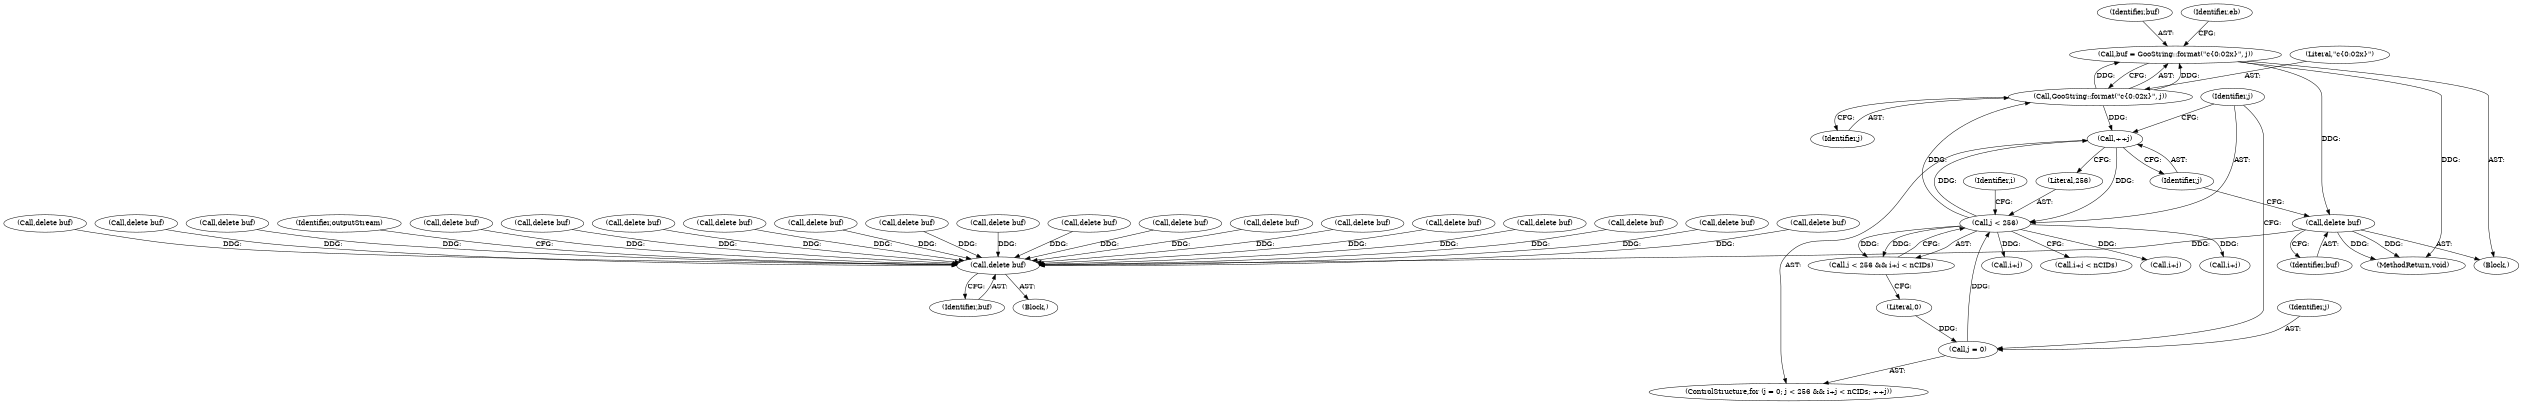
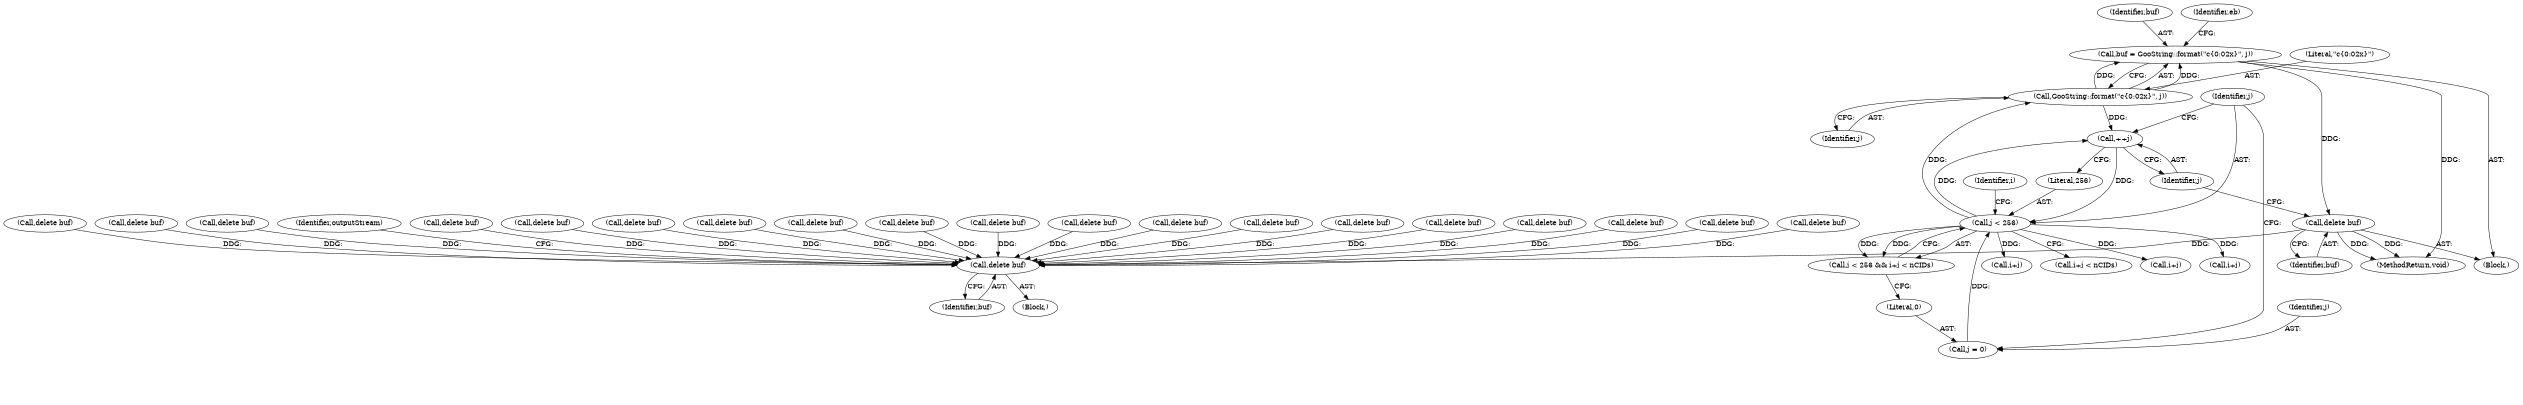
(1949, 329) -> (1949, 329)
(1789, 392) -> none
